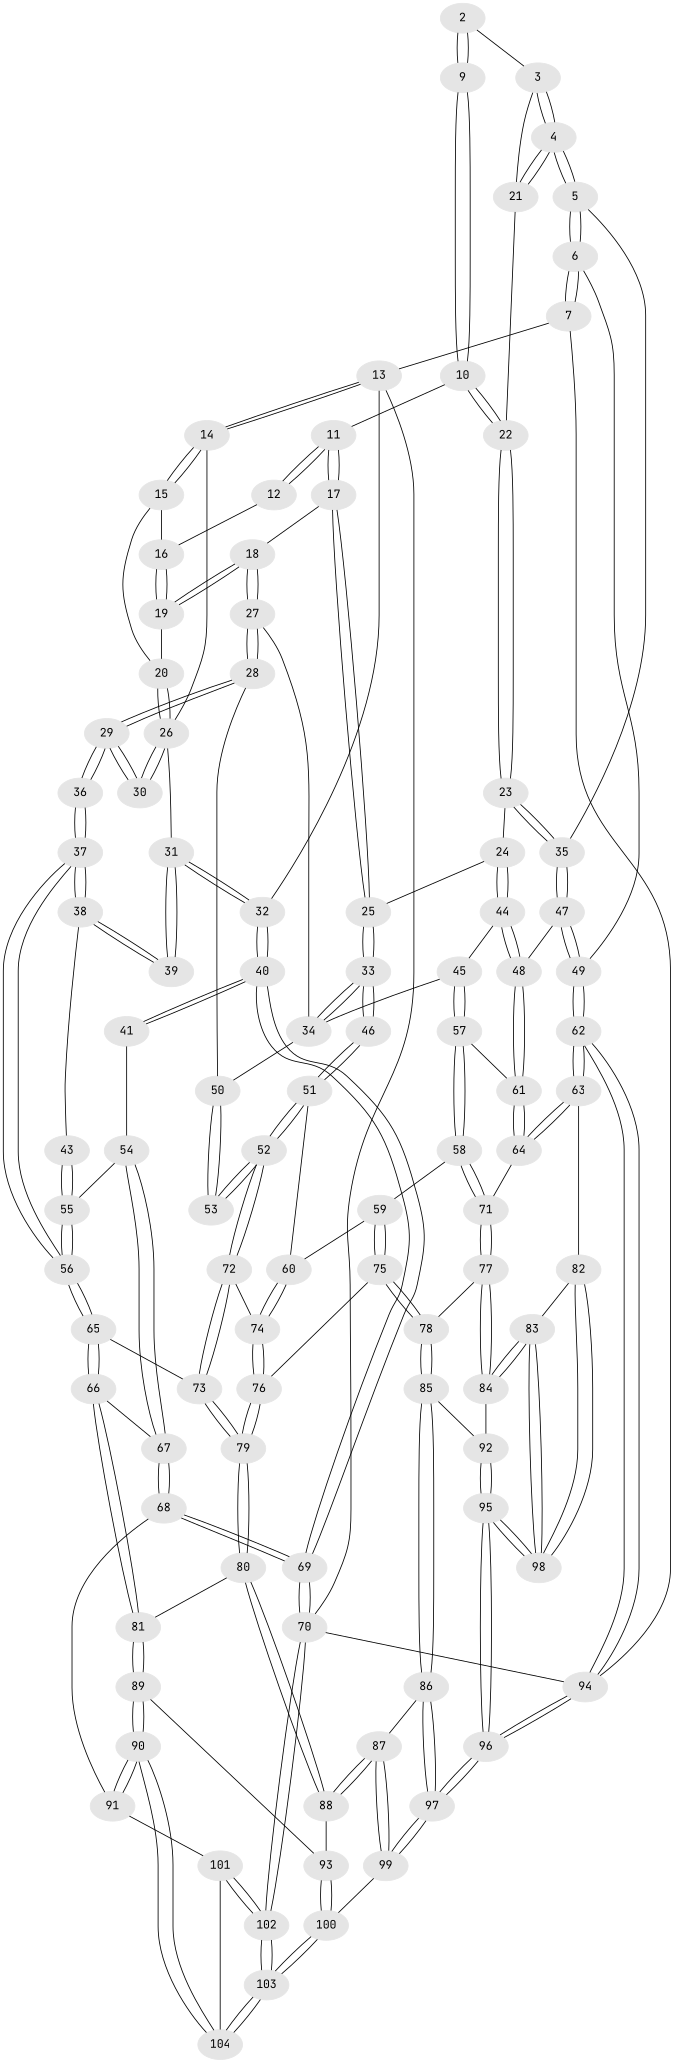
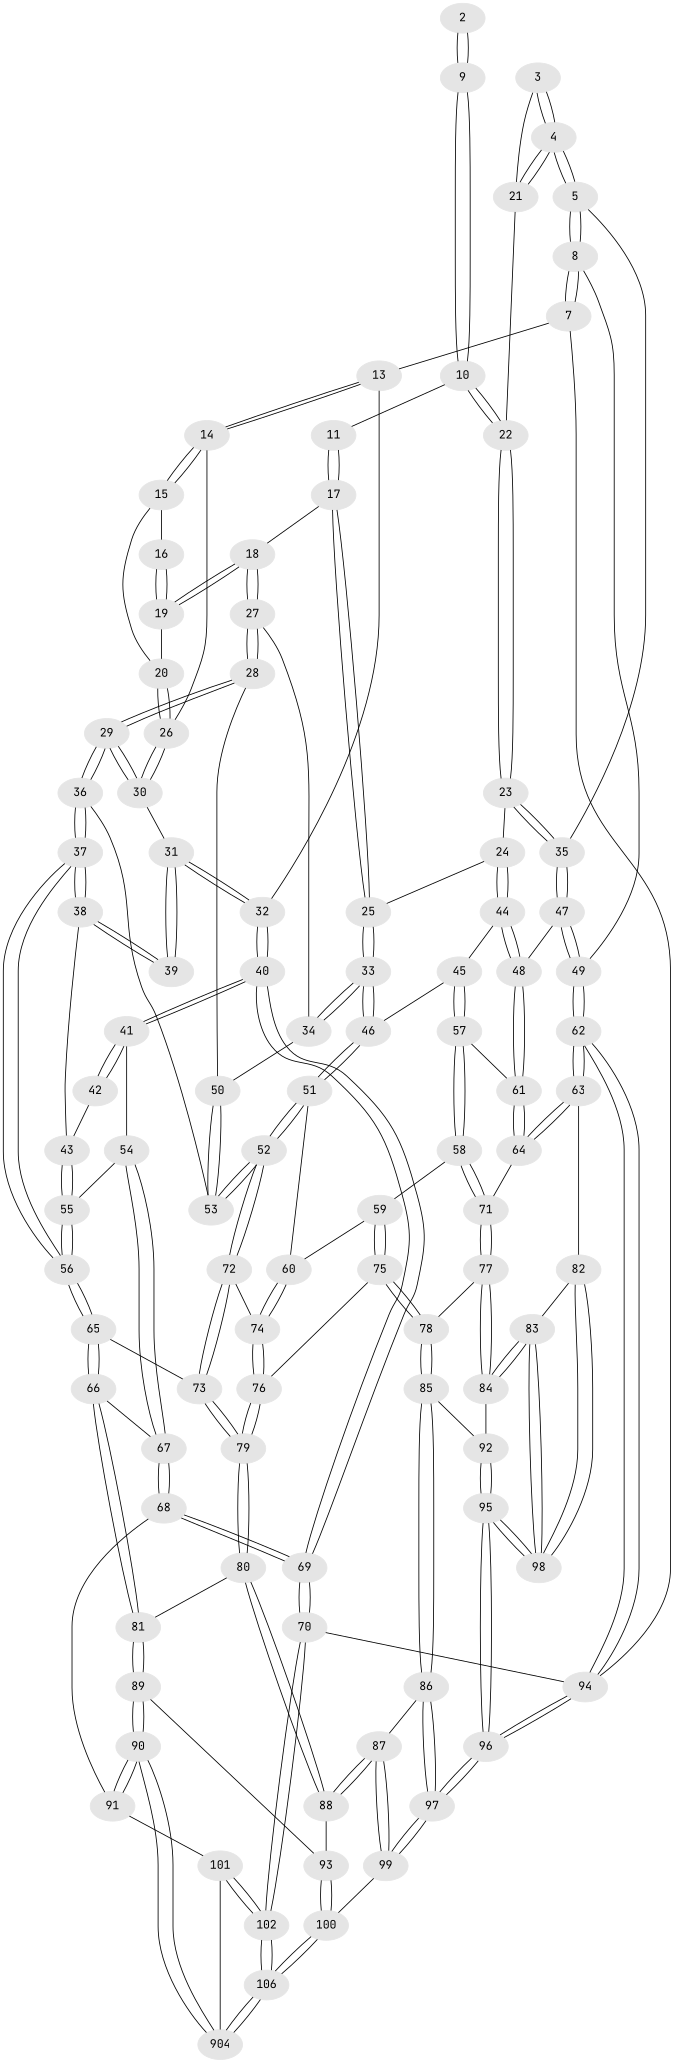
(500, 48) -> none
(575, 257) -> (575, 257)
(274, 495) -> none
(170, 793) -> (156, 823)
(383, 999) -> (414, 1002)
none -> (148, 1000)
(411, 1009) -> none
none -> (95, 1091)
(267, 1985) -> (267, 1985)
(220, 2045) -> (220, 2045)
